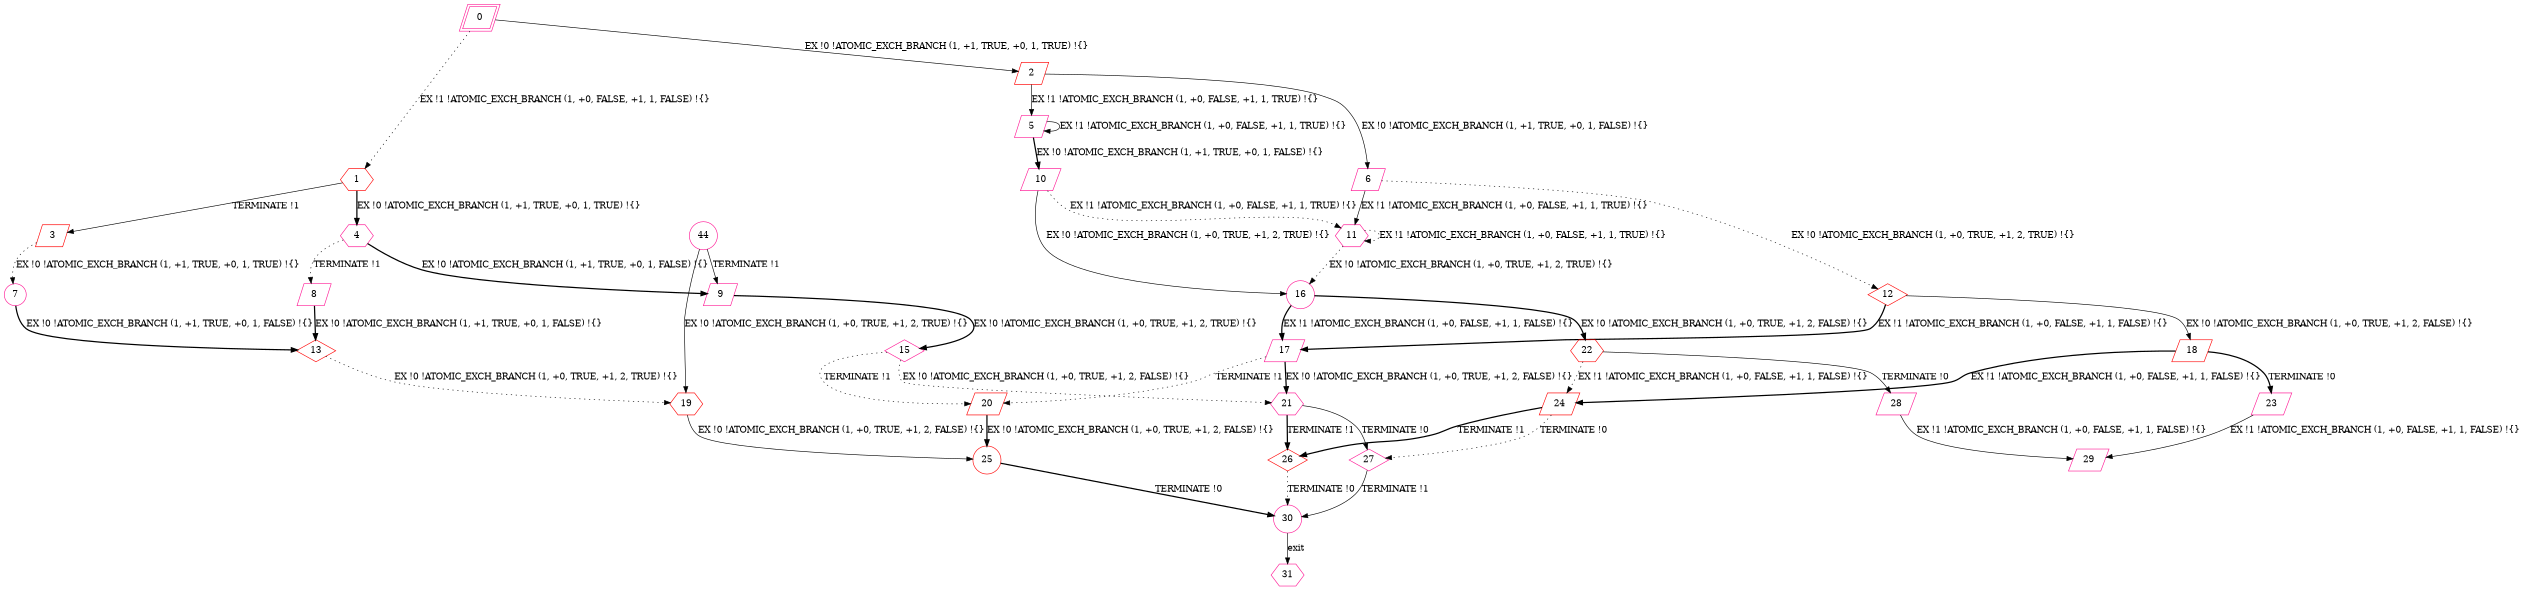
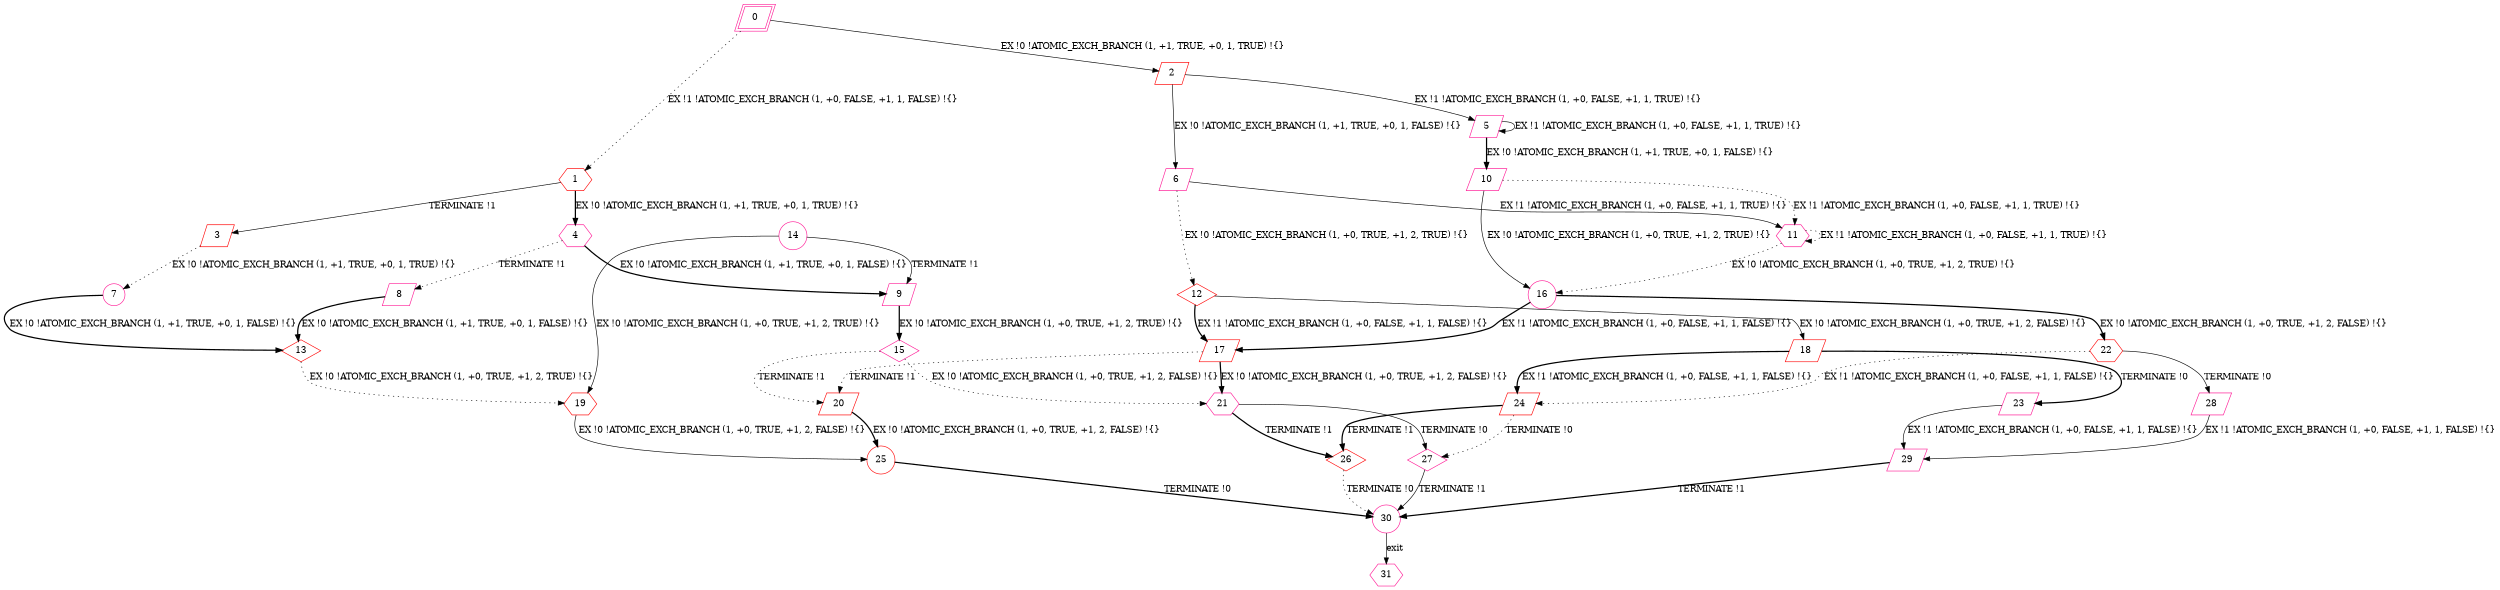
(703, 236) -> (793, 236)
(1285, 351) -> (1219, 351)
none -> (1648, 489)
